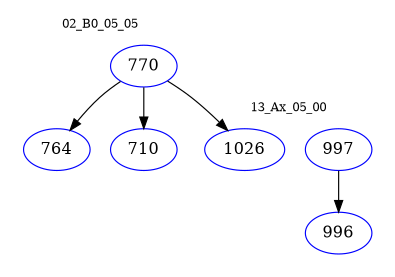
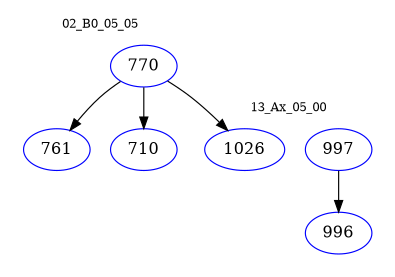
(57, 150) -> (57, 150)
